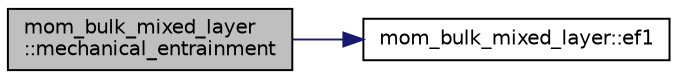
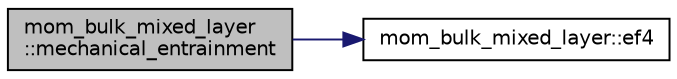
(516, 40) -> (516, 40)
